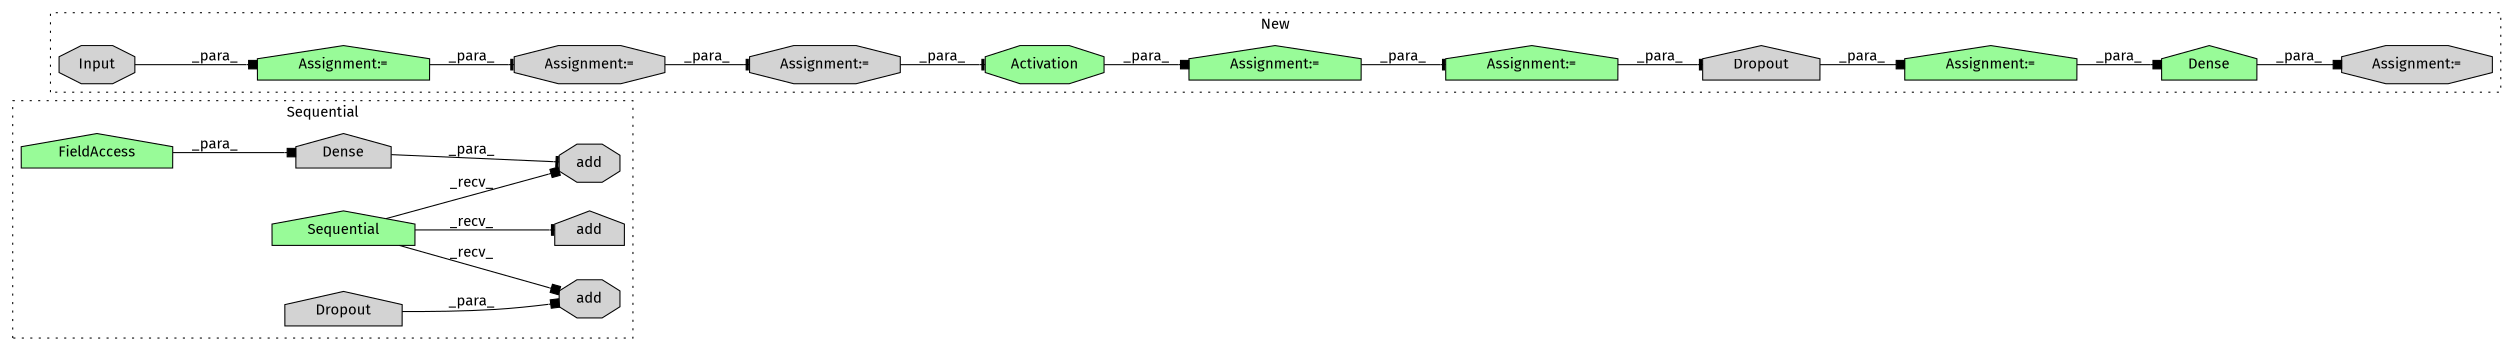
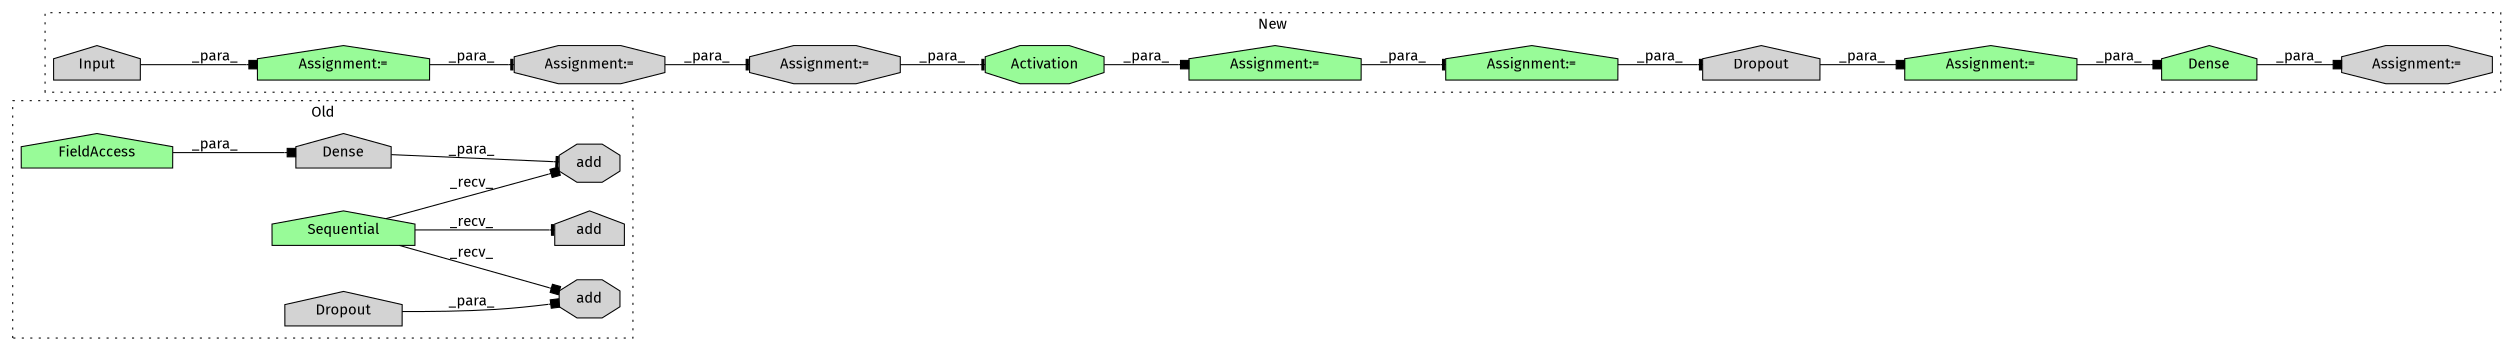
(97, 65) -> (97, 65)
(323, 113) -> (323, 113)
